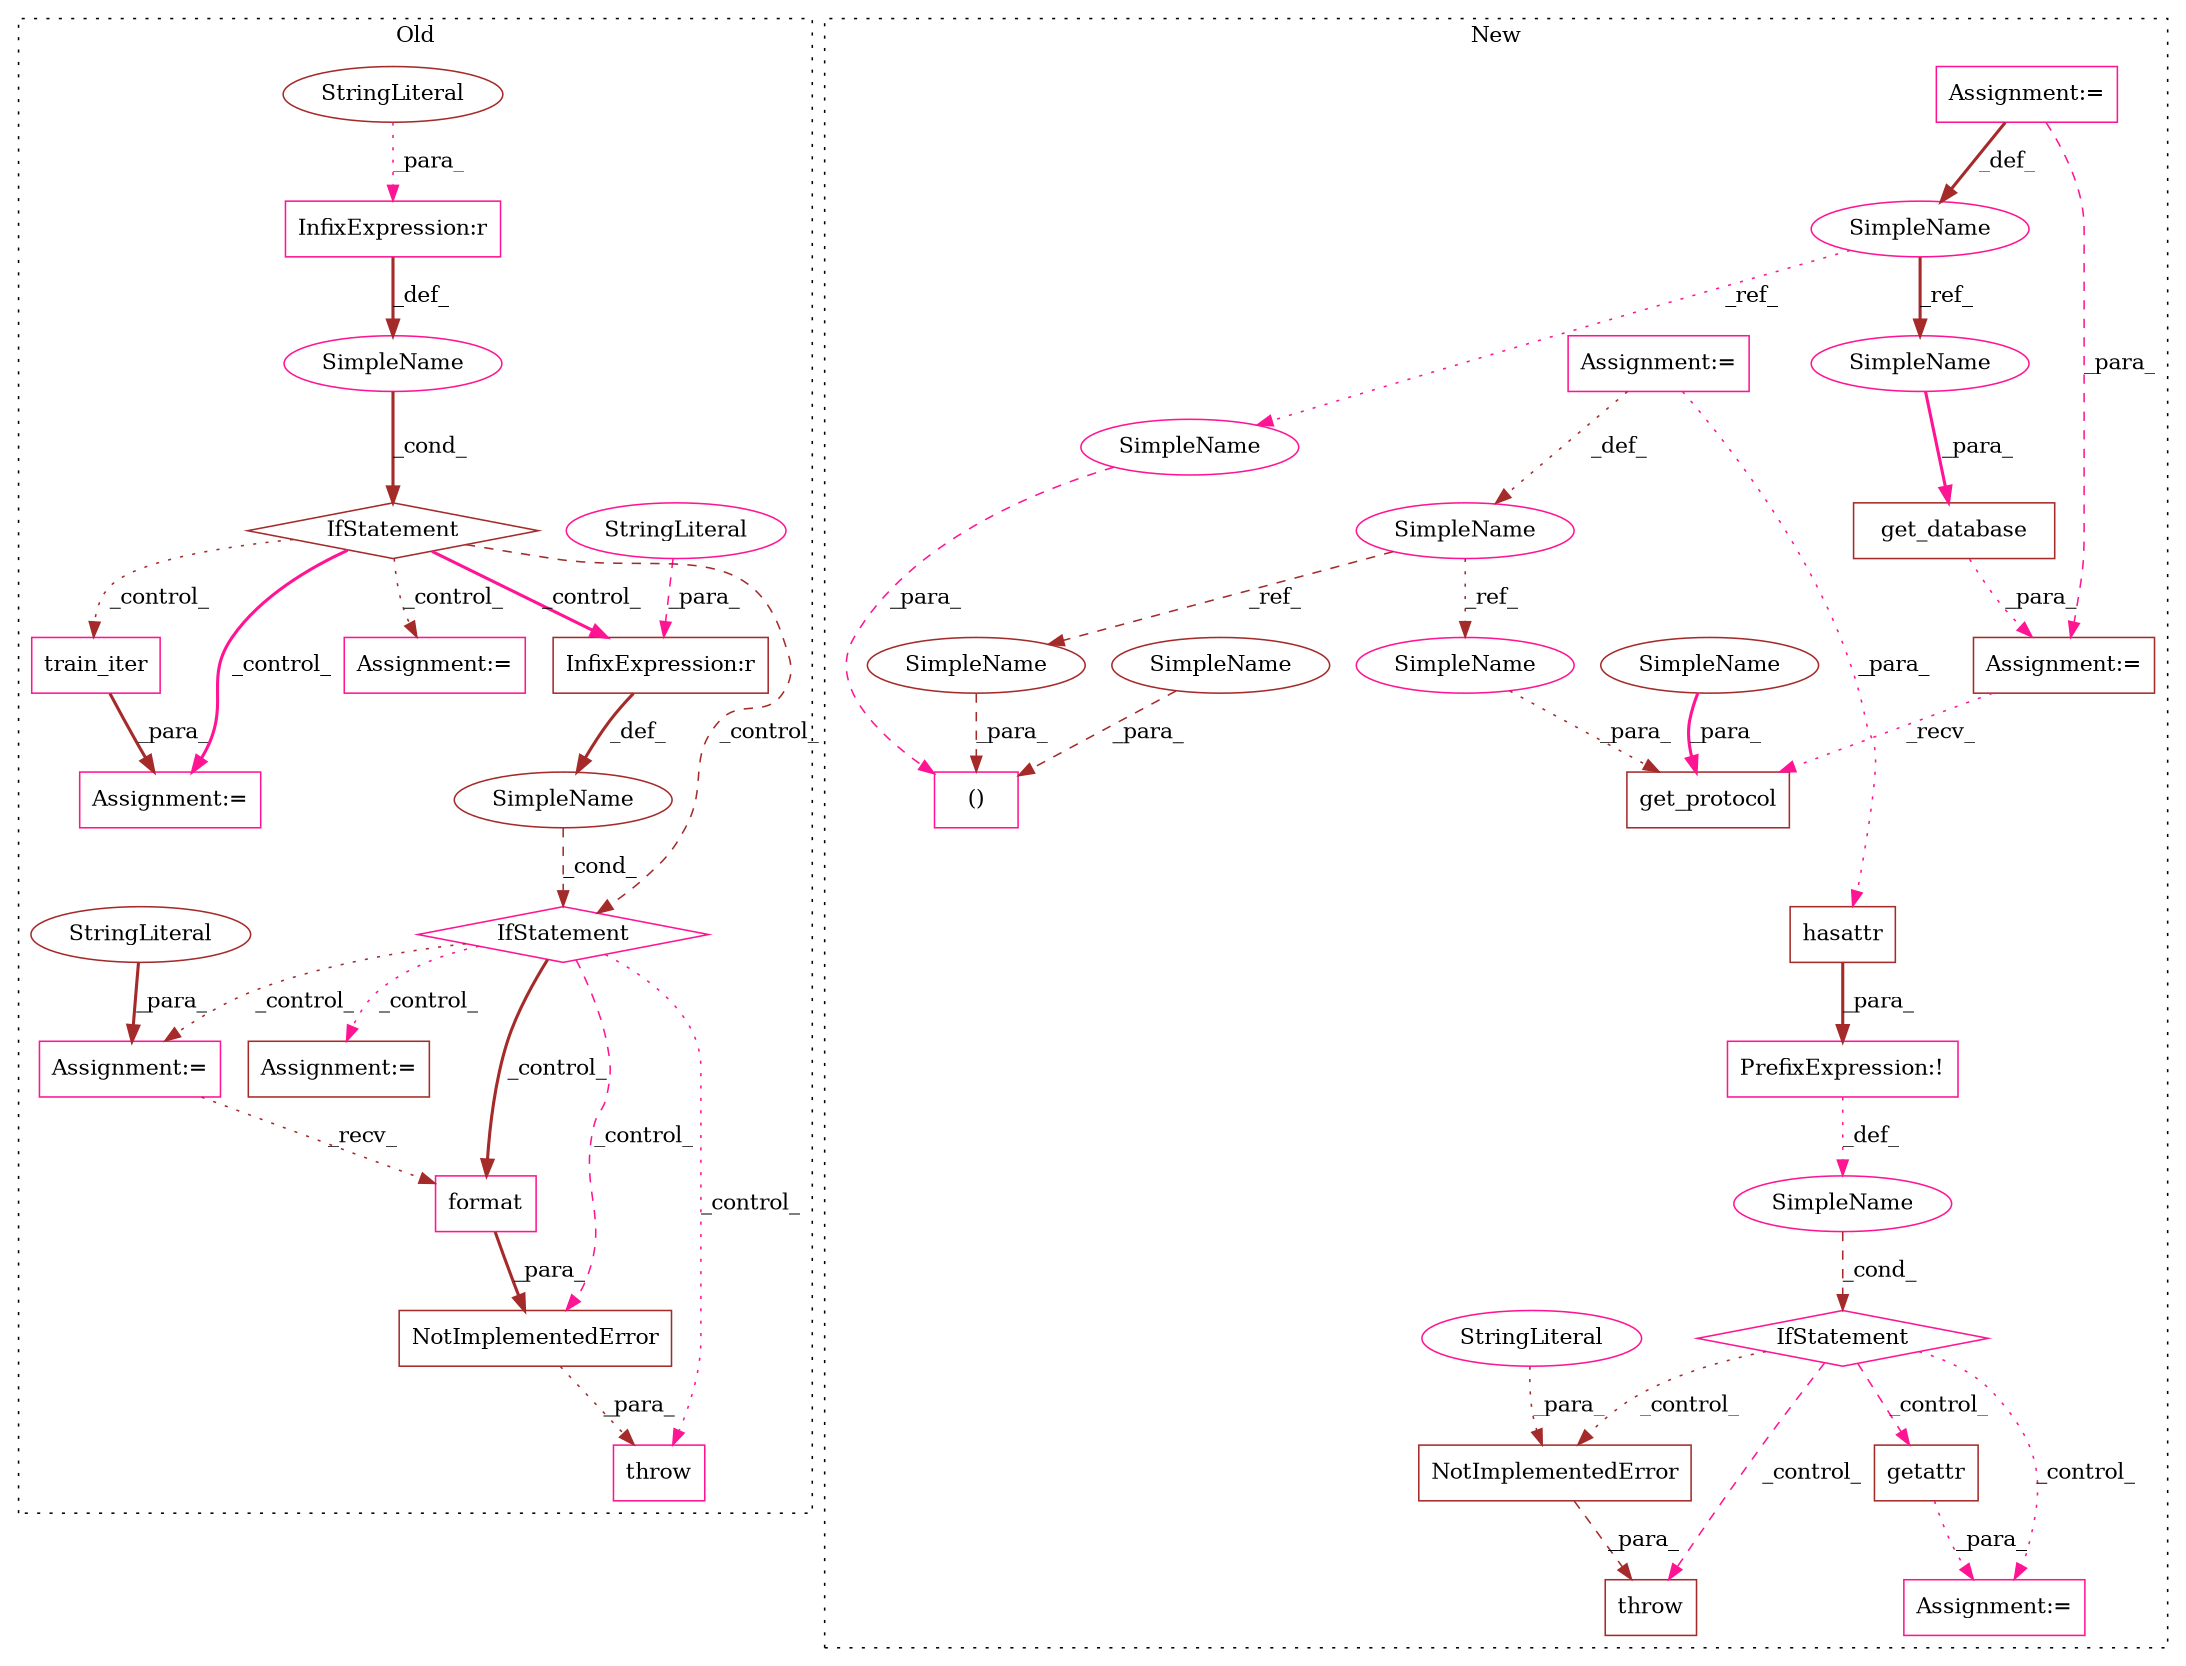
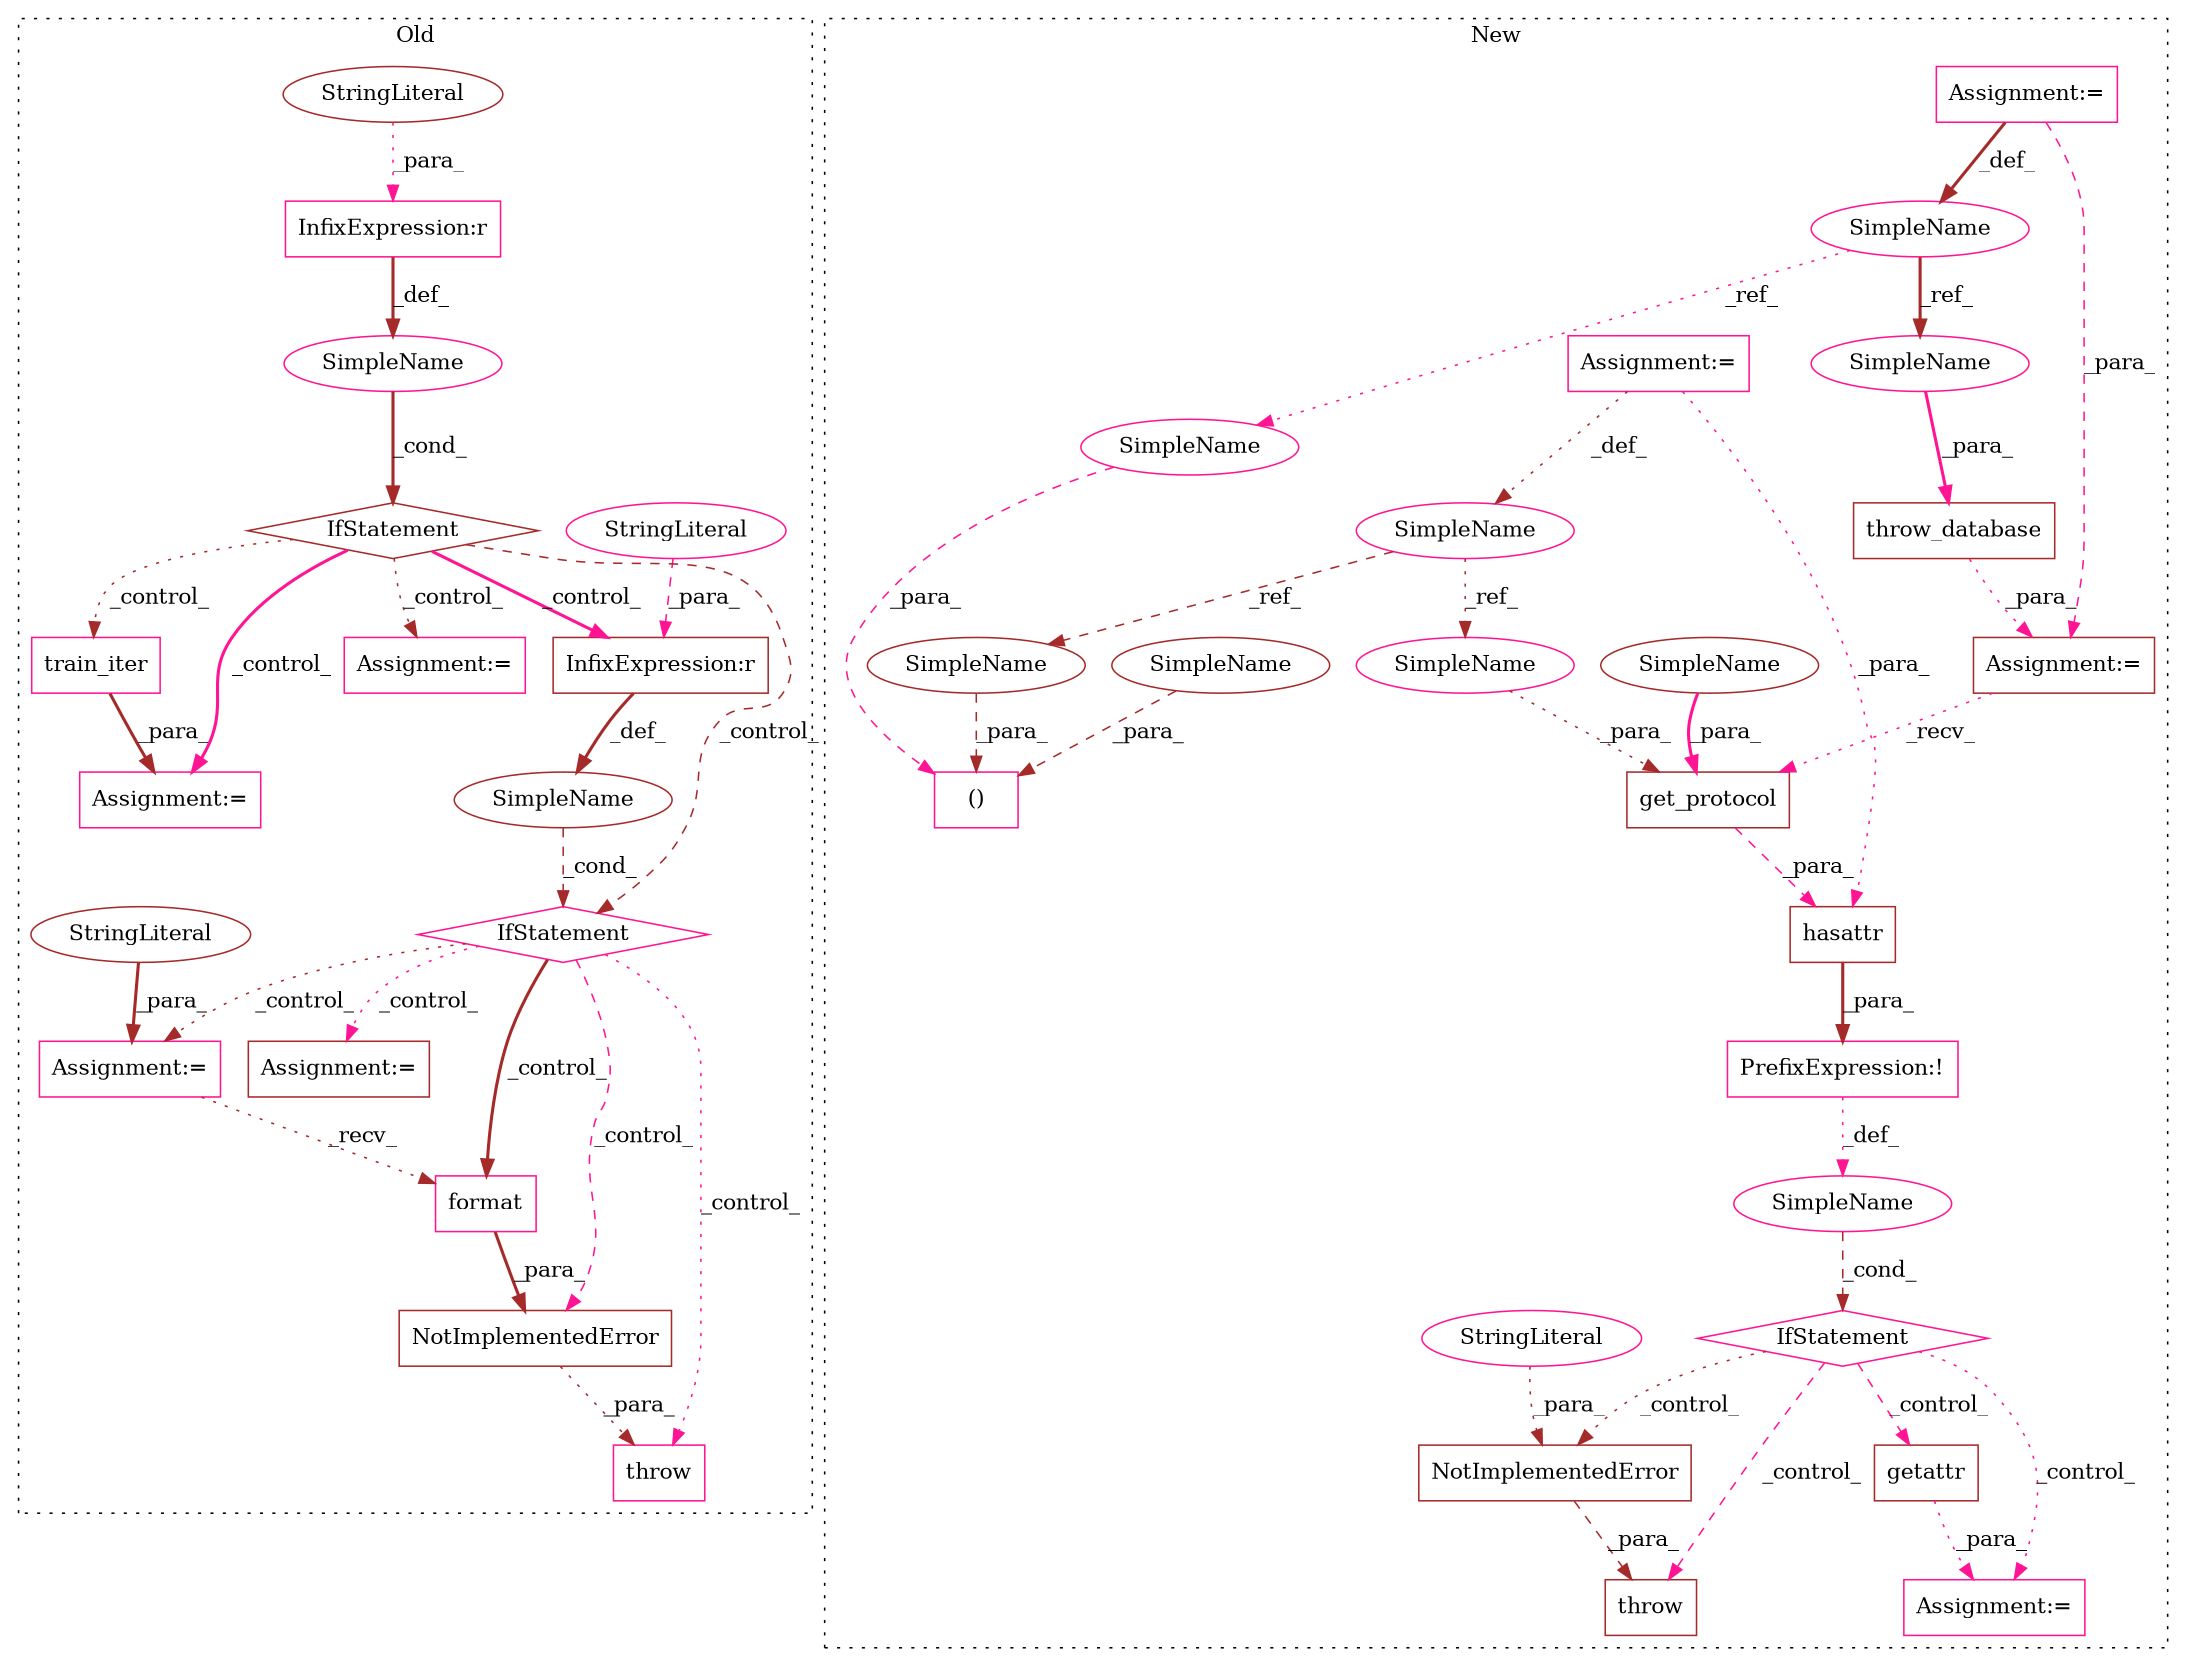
(1954, 531) -> (1954, 531)
none -> (1770, 862)
